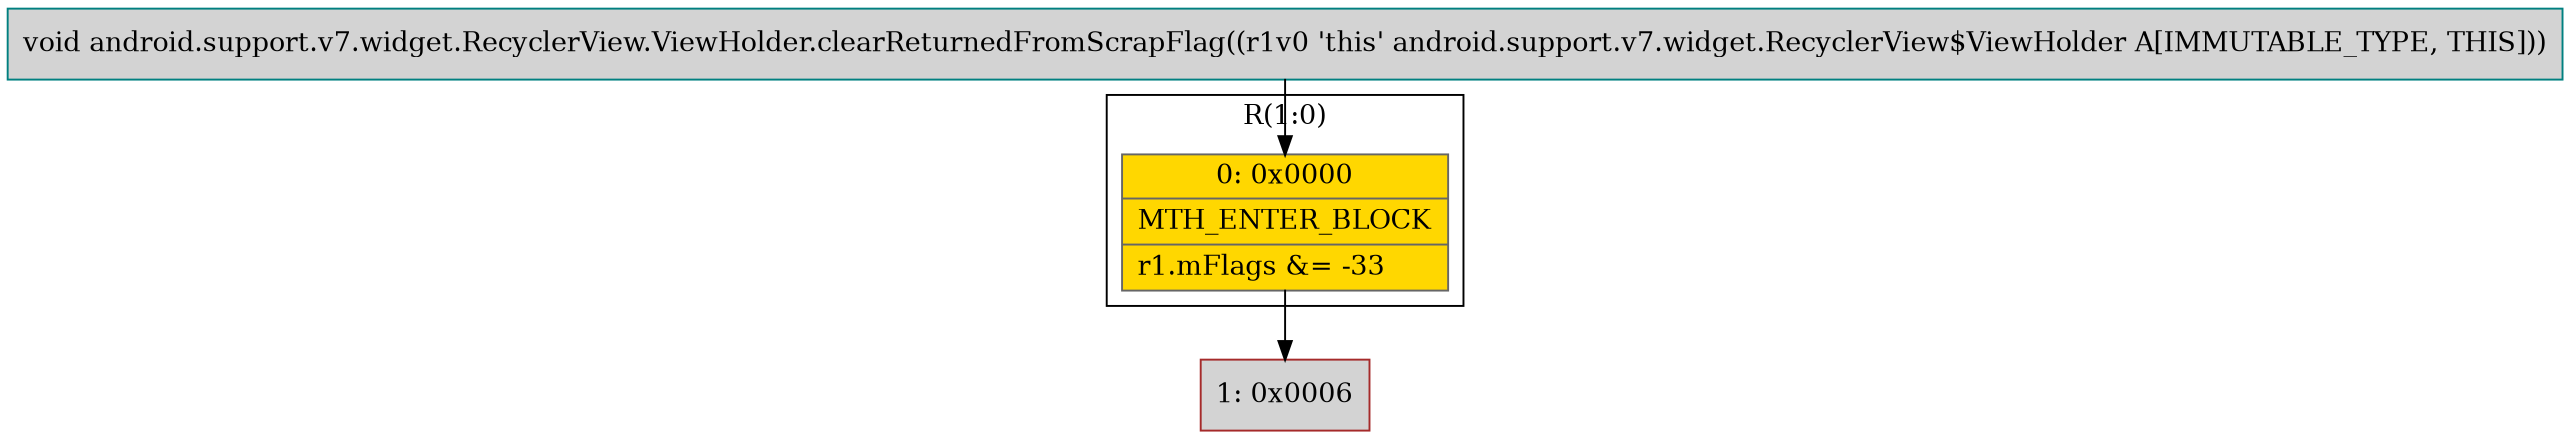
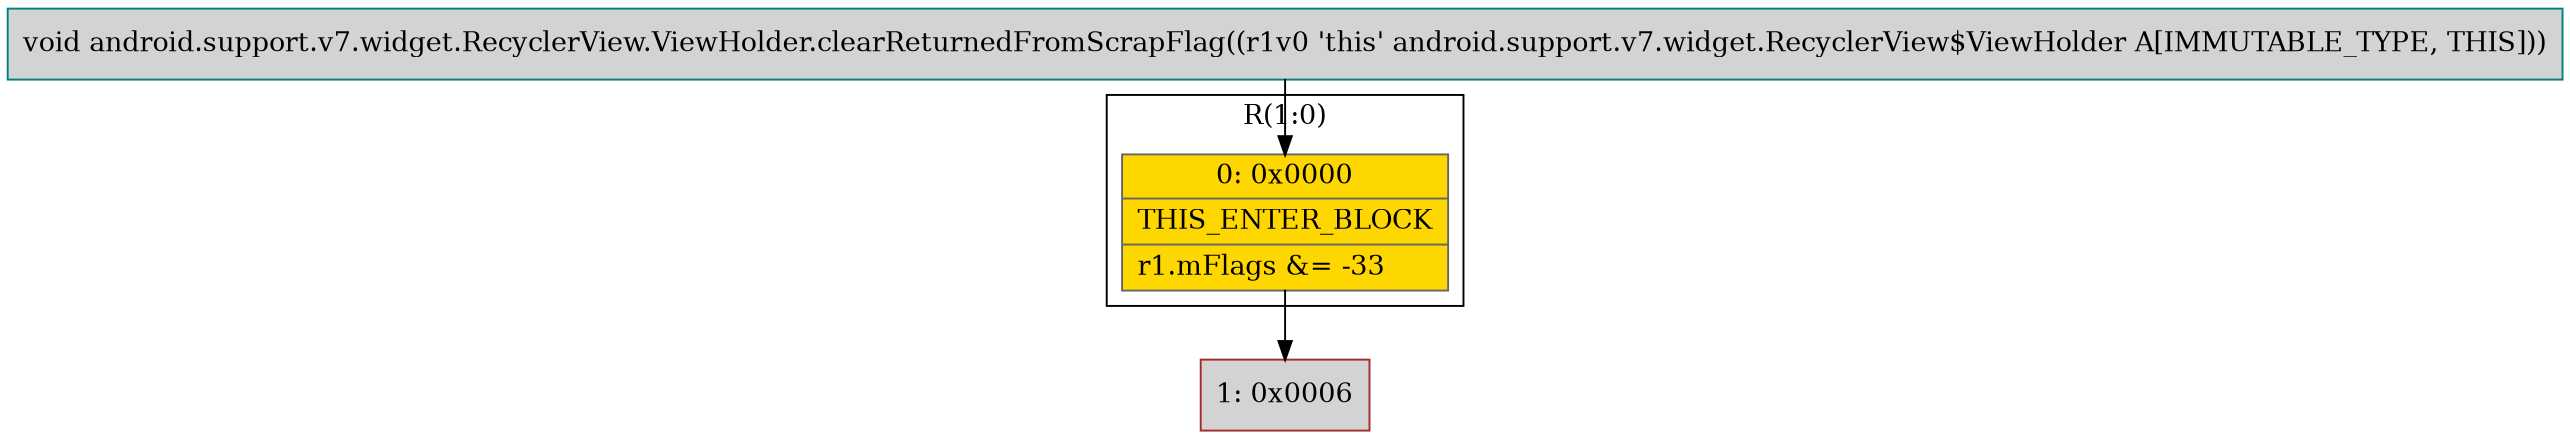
(1285, 221) -> (1285, 221)
